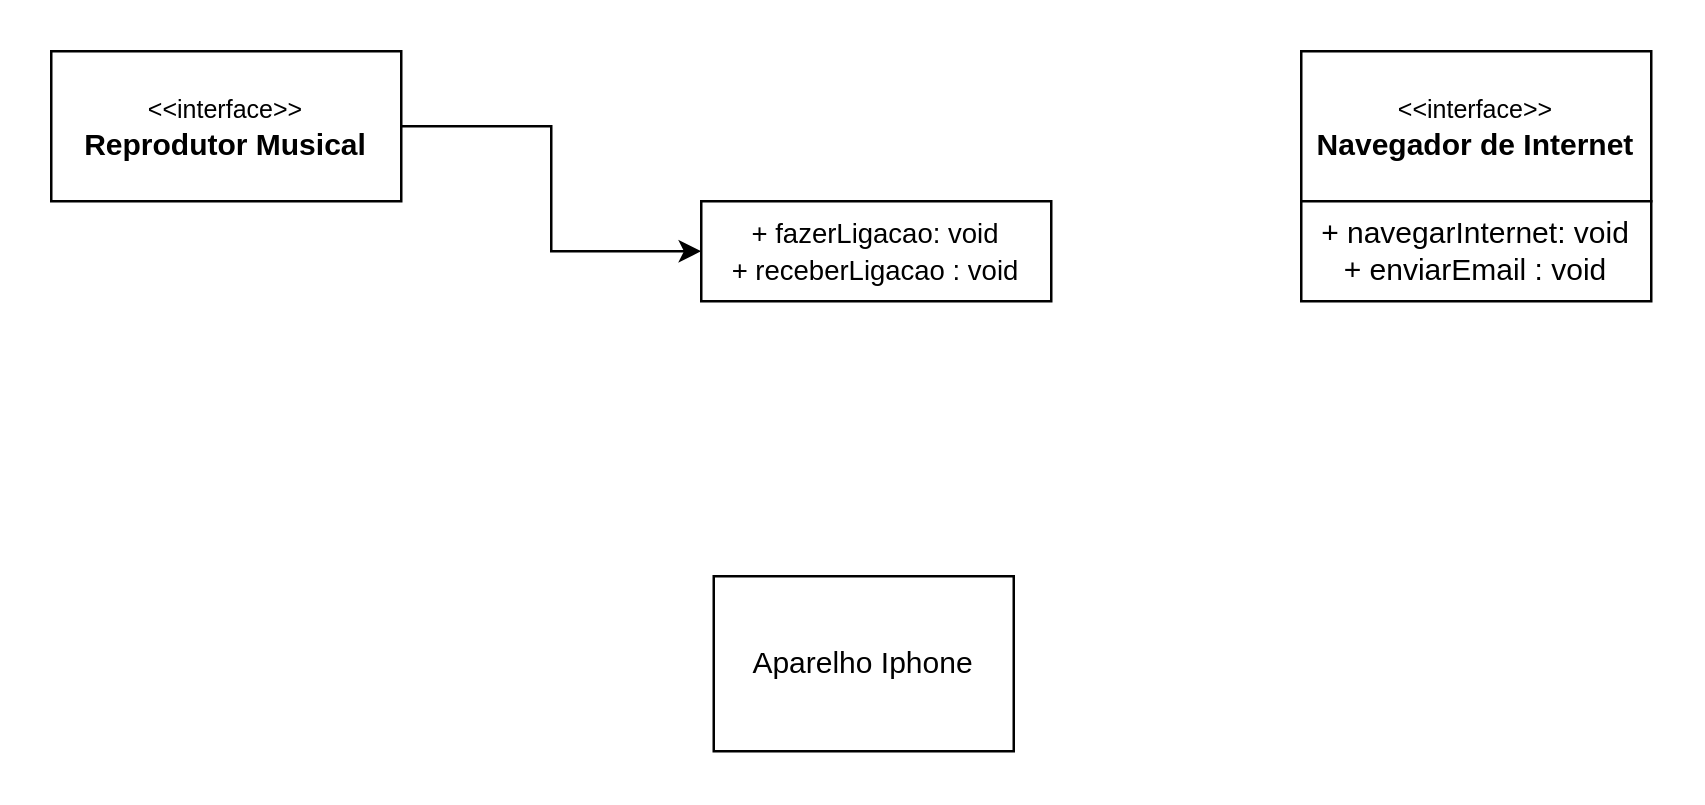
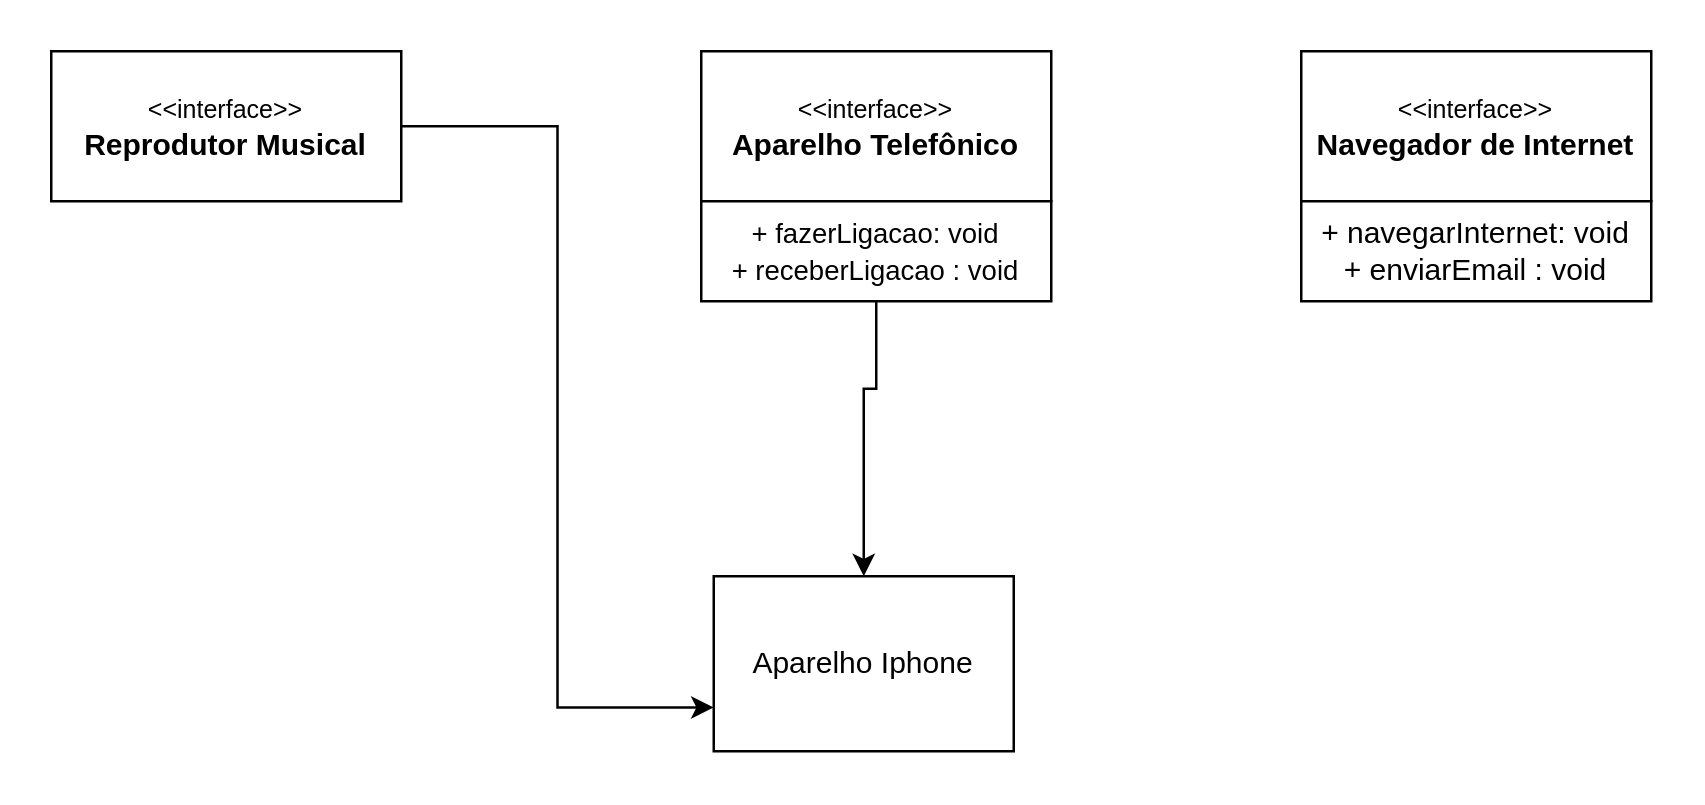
none -> (876, 126)
(554, 251) -> (558, 482)
none -> (864, 424)
